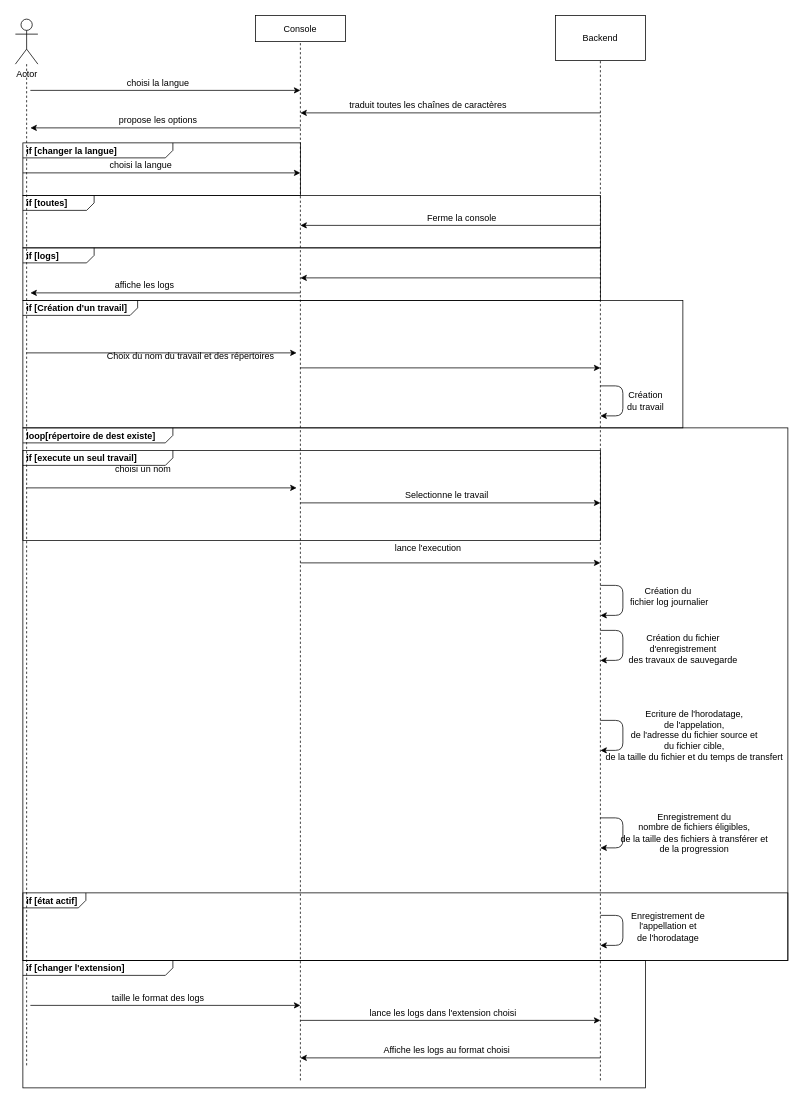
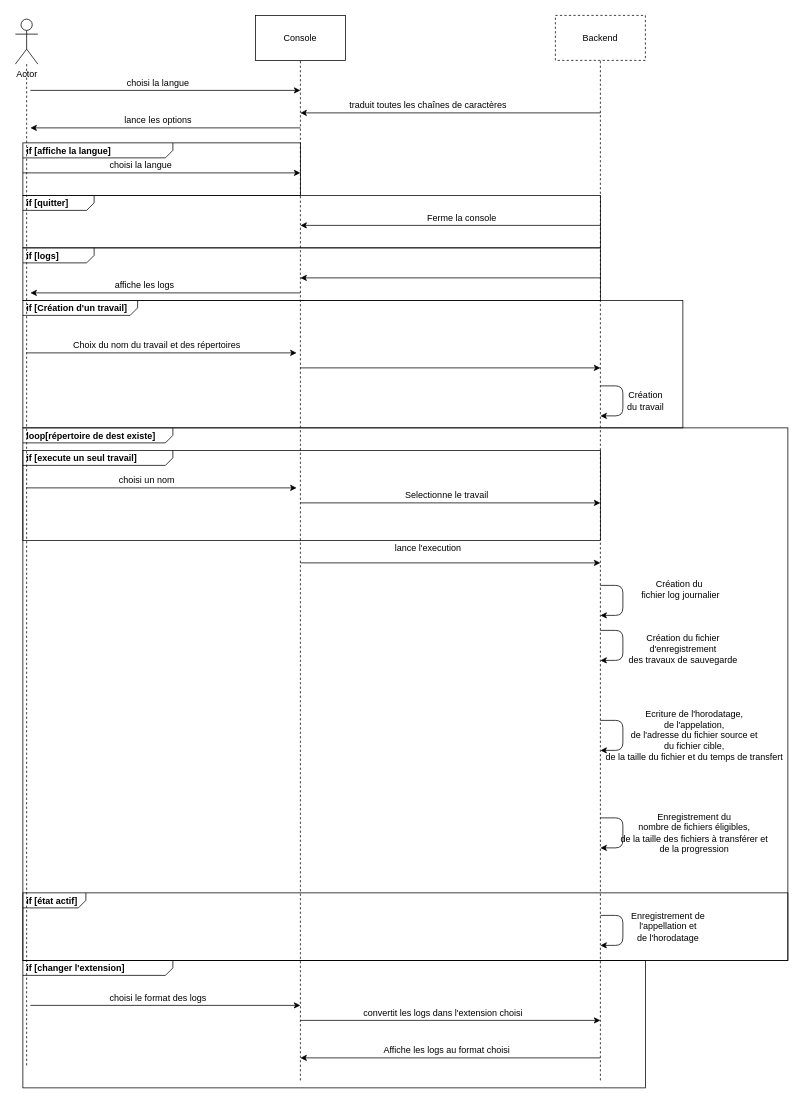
(300, 29) -> (300, 38)
(600, 38) -> (600, 38)
(158, 120) -> (158, 120)
(71, 148) -> (70, 148)
(48, 201) -> (50, 201)
(192, 357) -> (158, 345)
(143, 469) -> (147, 480)
(668, 597) -> (679, 589)
(158, 998) -> (158, 998)
(443, 1013) -> (443, 1013)
